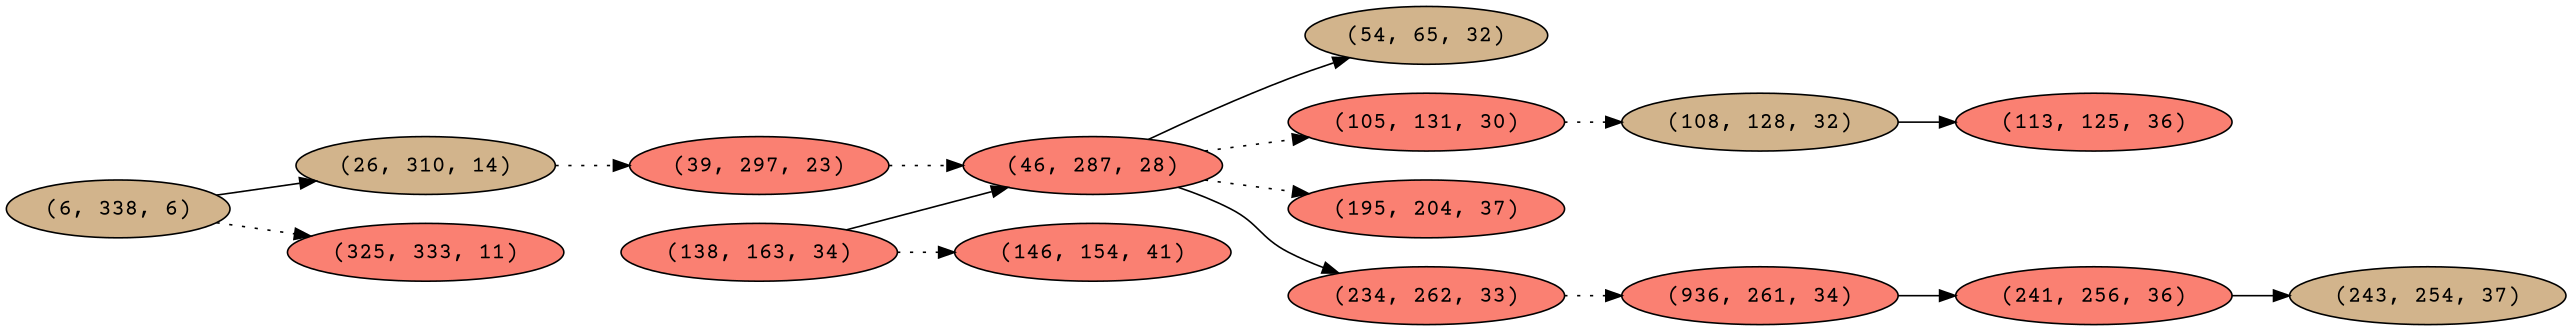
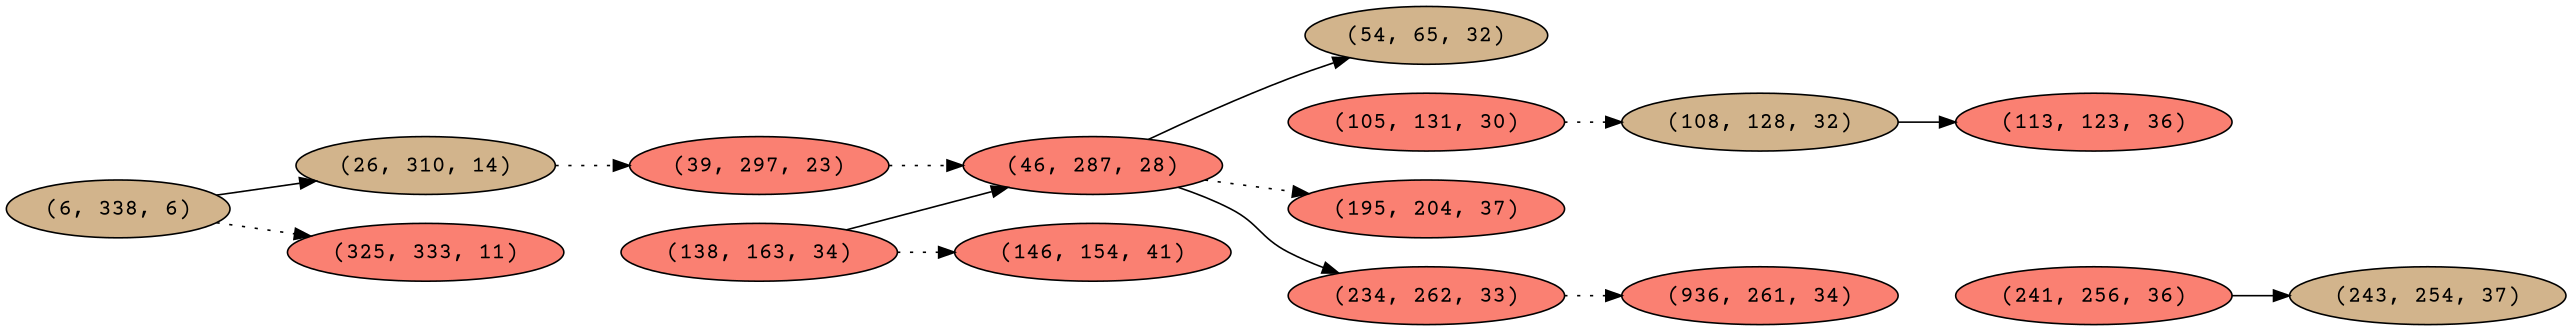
(2094, 122) -> (2094, 122)
(1249, 145) -> none
(1919, 296) -> none
